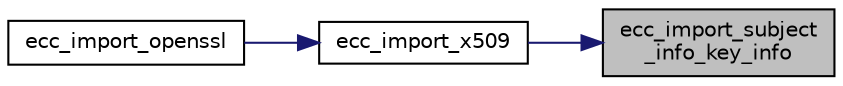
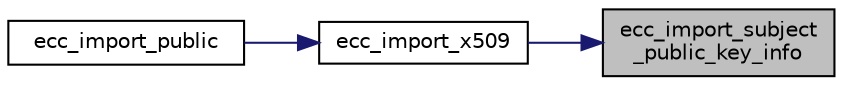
(126, 43) -> (126, 43)
(719, 43) -> (719, 43)
